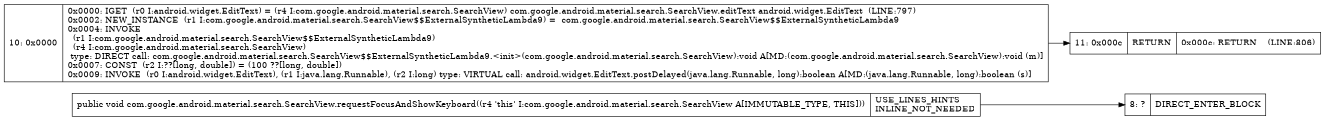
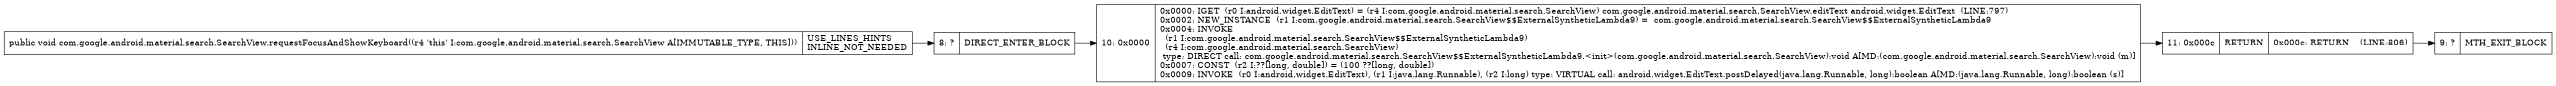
none -> (1083, 43)
none -> (2493, 43)
